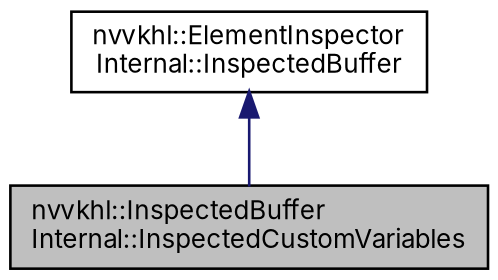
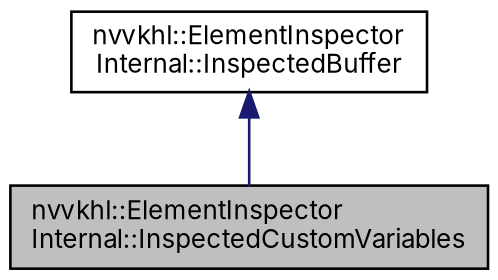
(249, 227) -> (249, 227)
